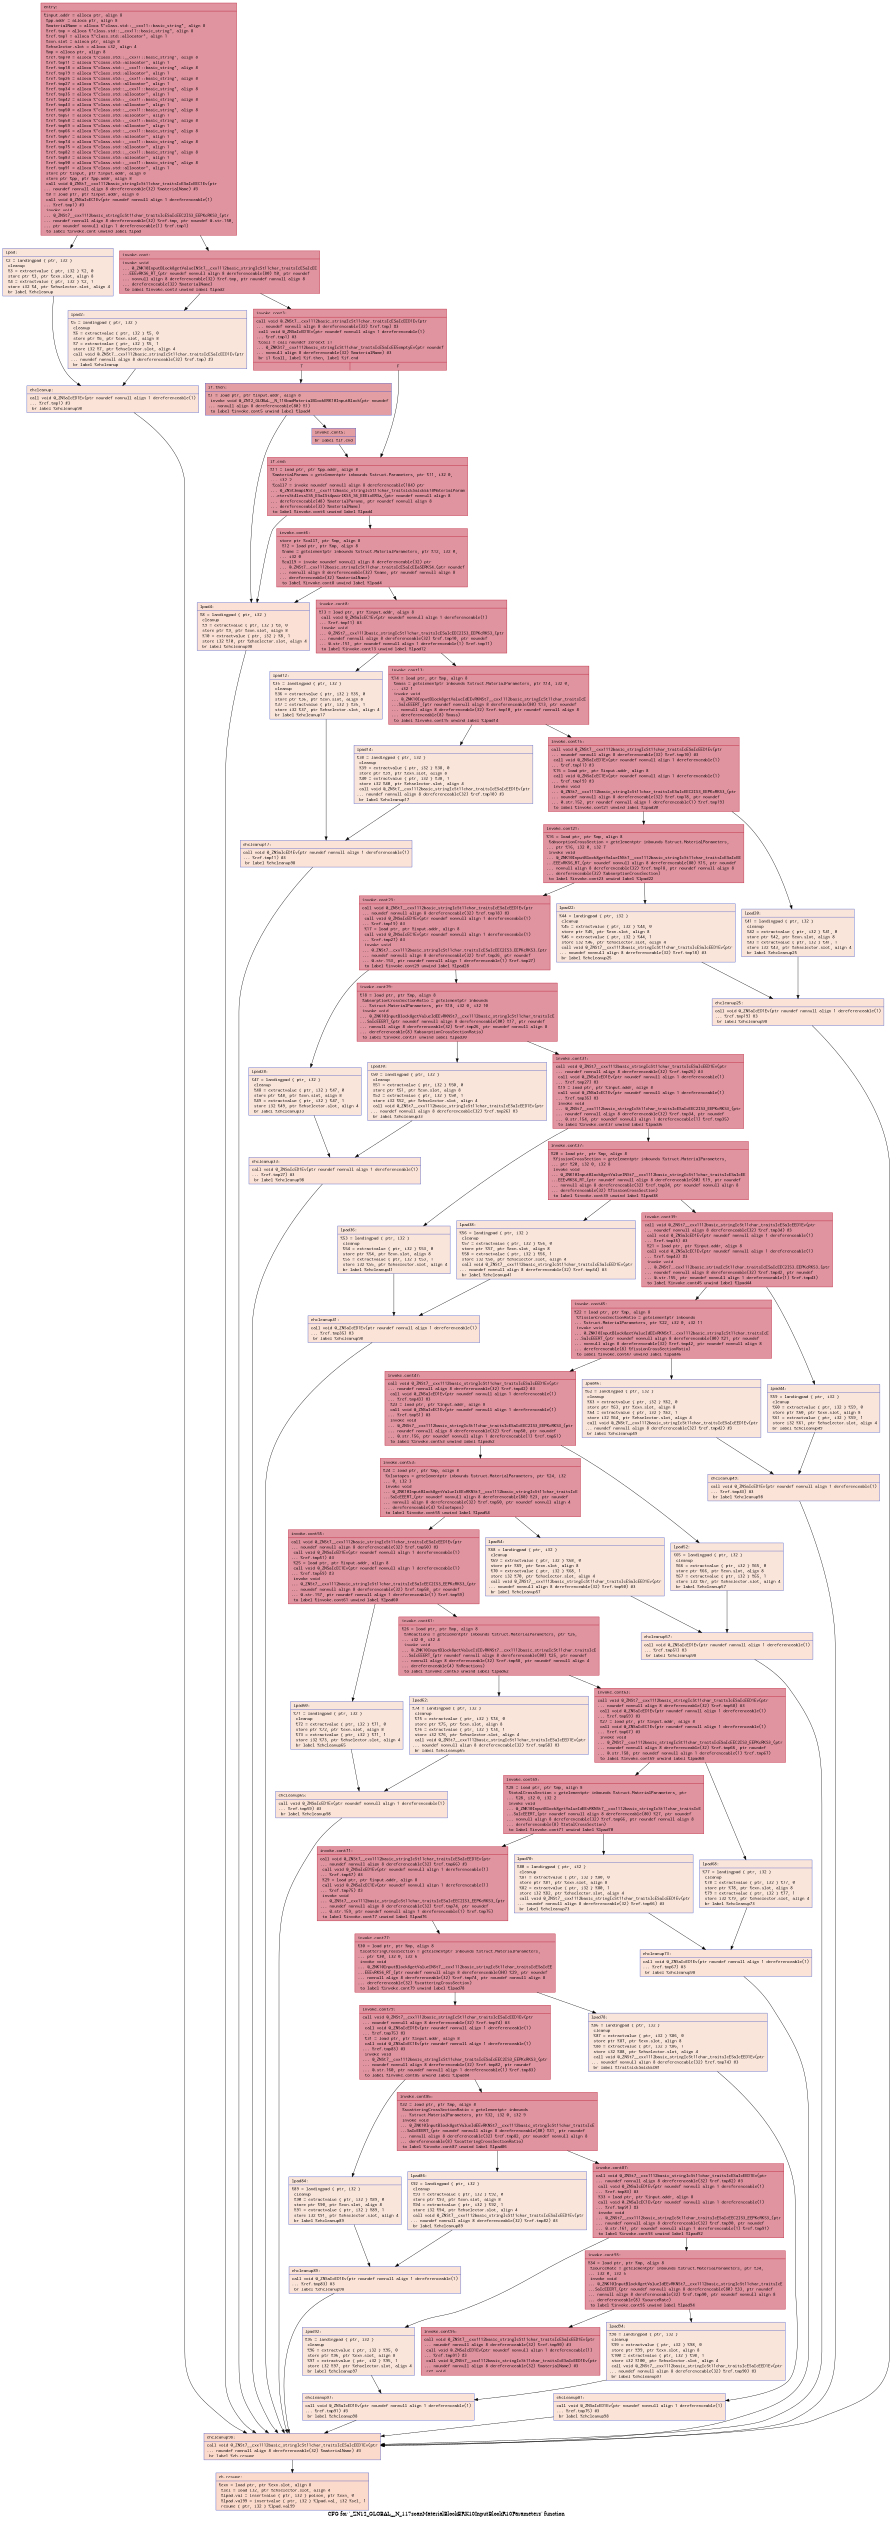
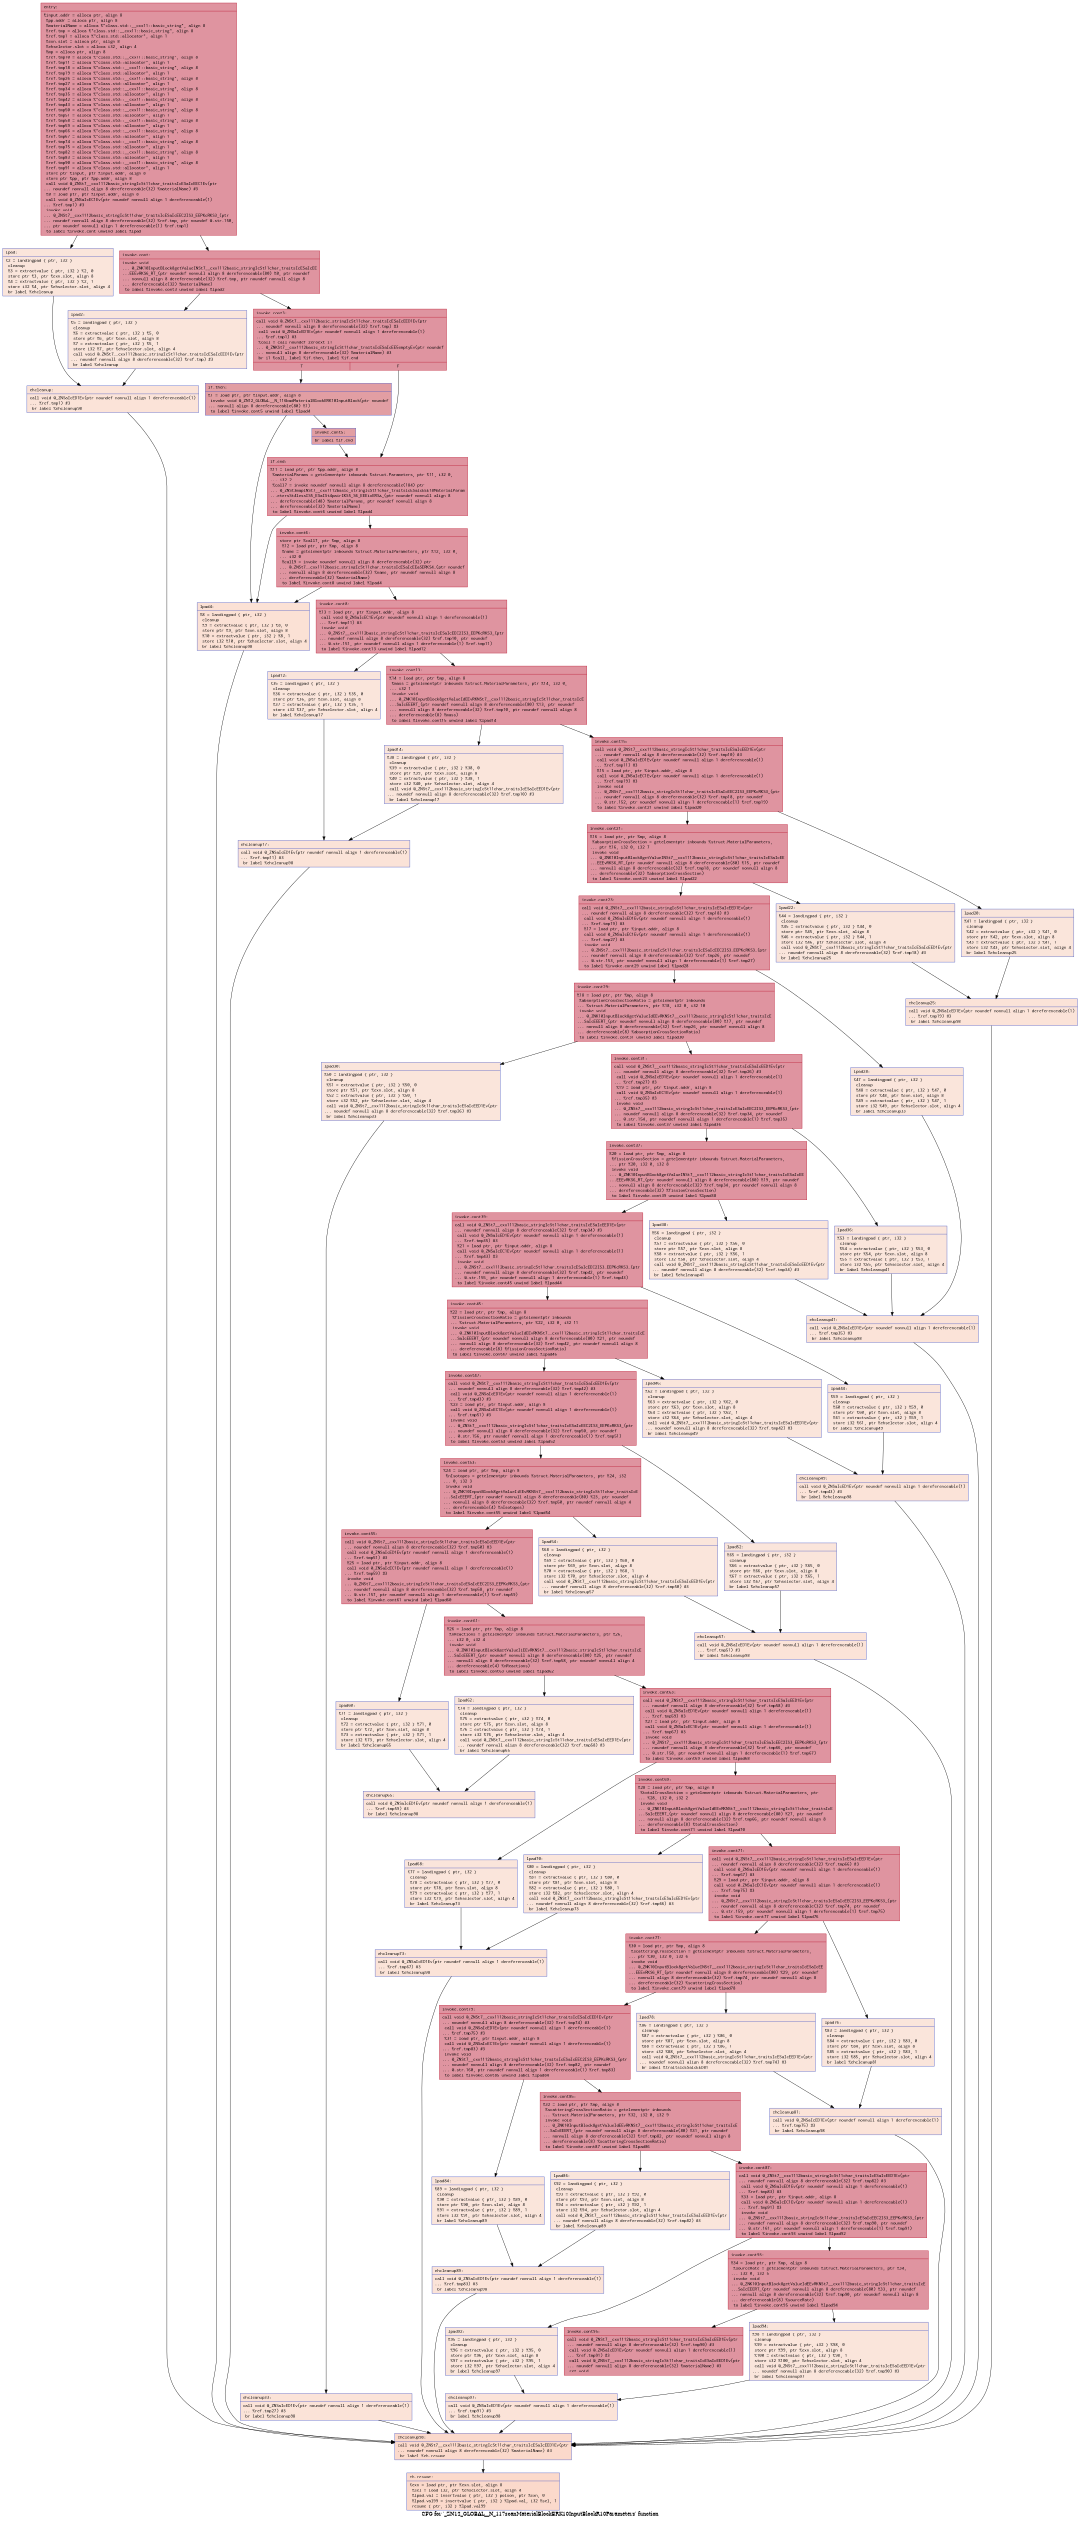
(321, 1135) -> (960, 1217)
none -> (878, 2042)
(279, 2114) -> none
